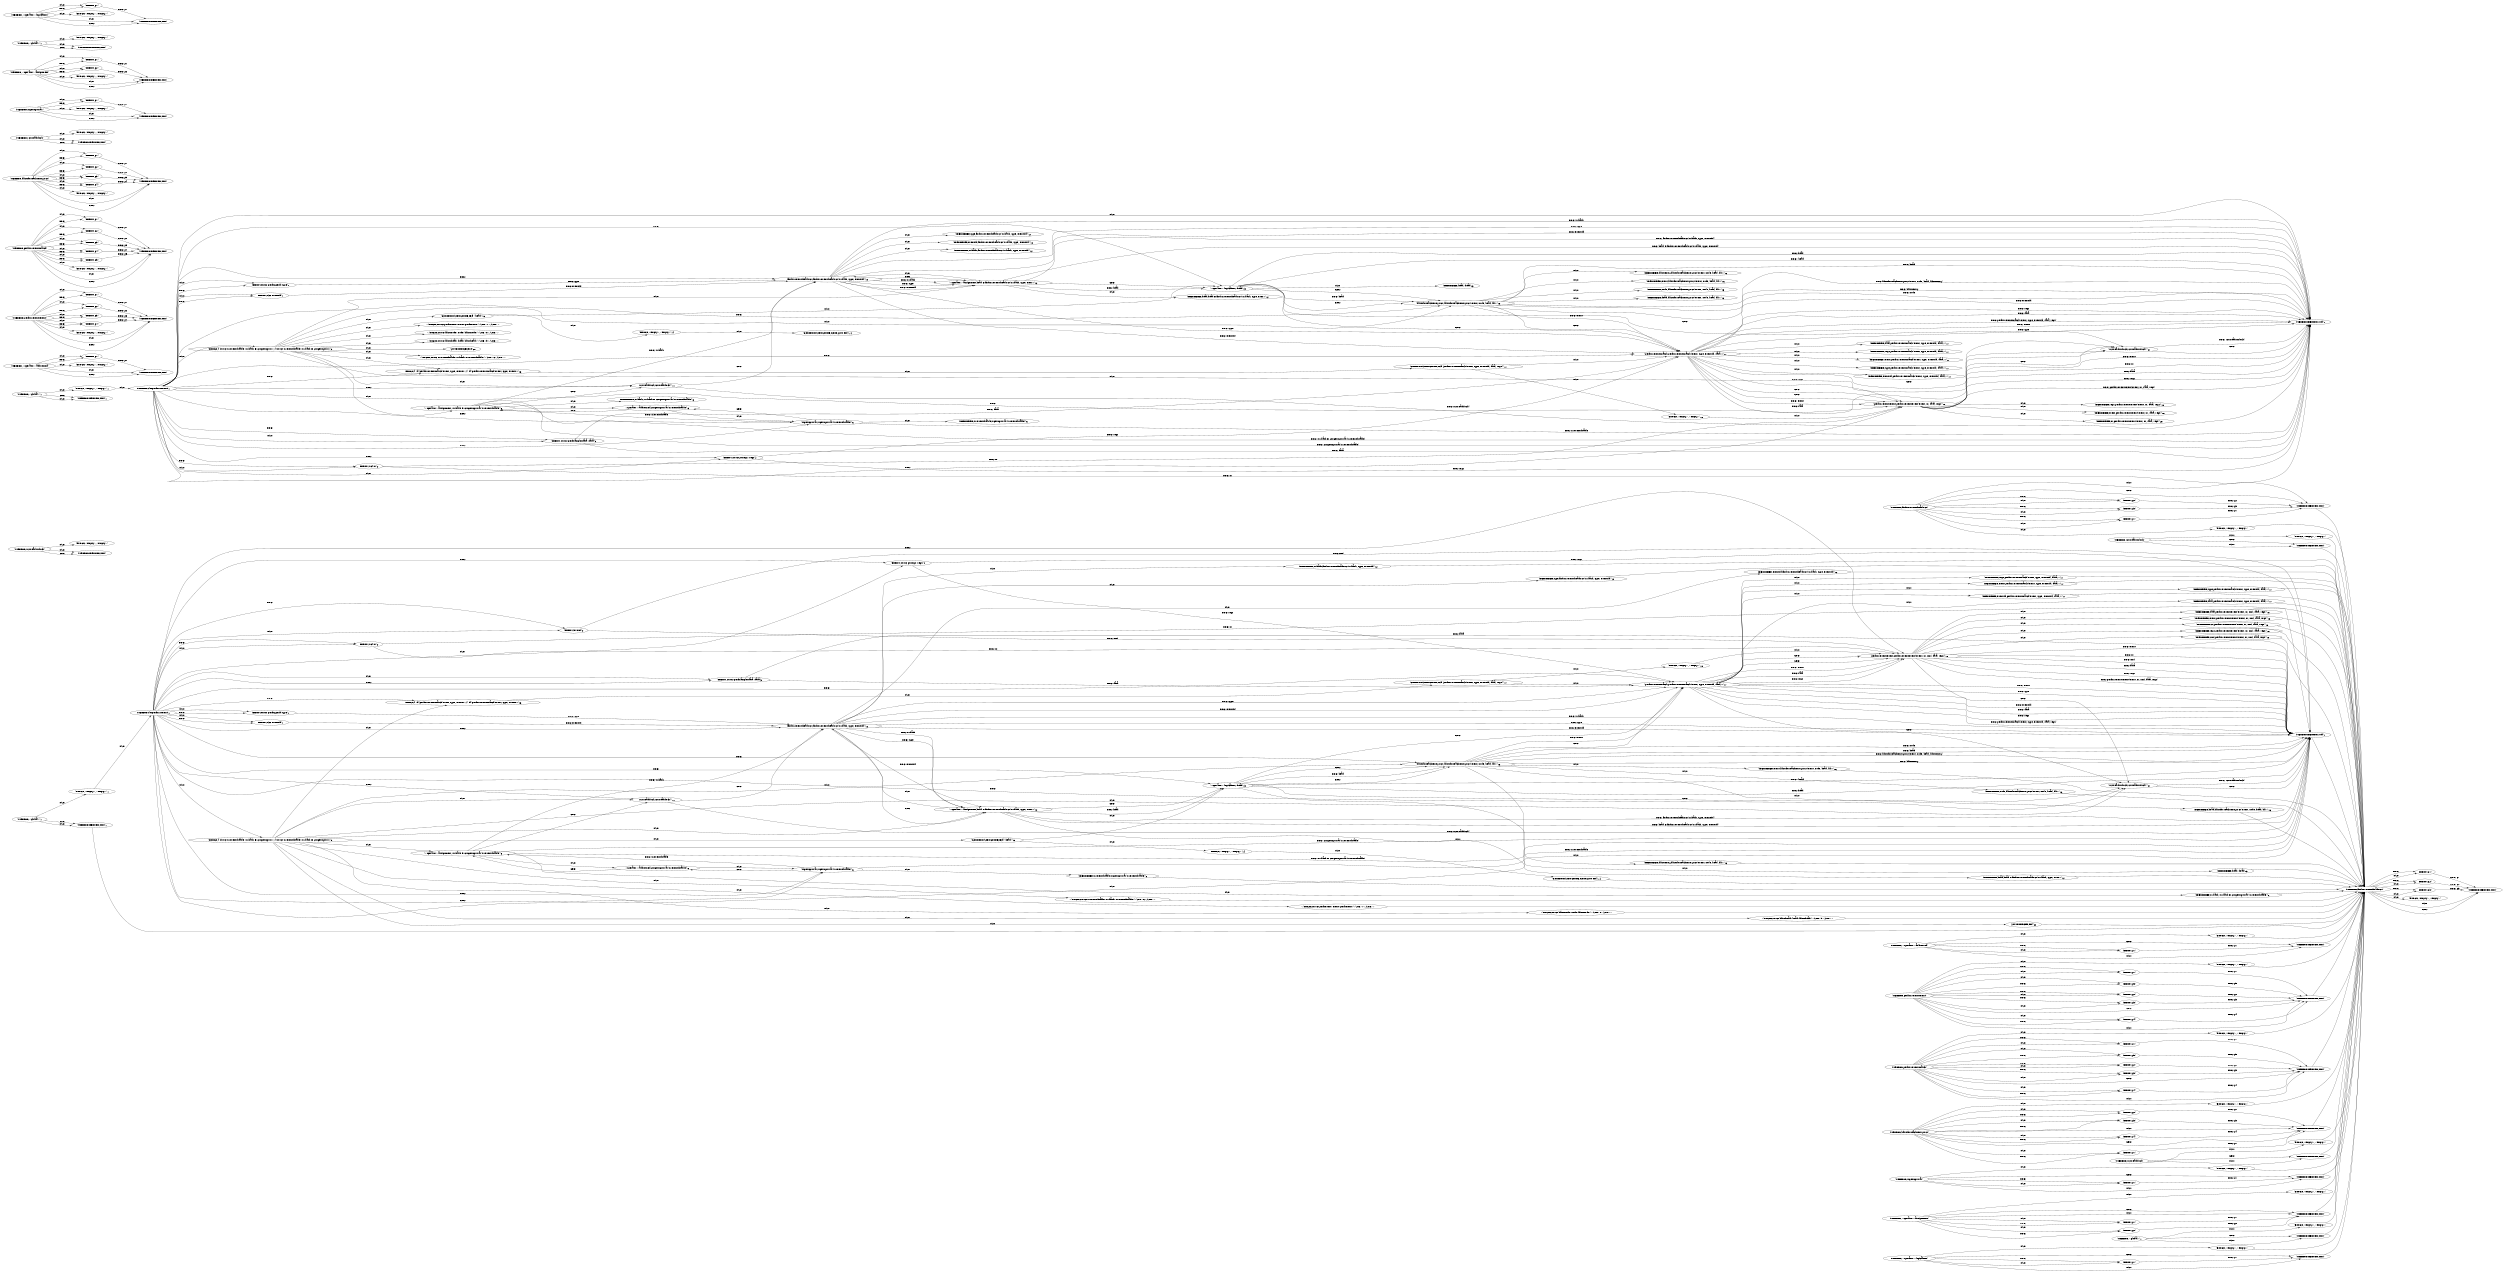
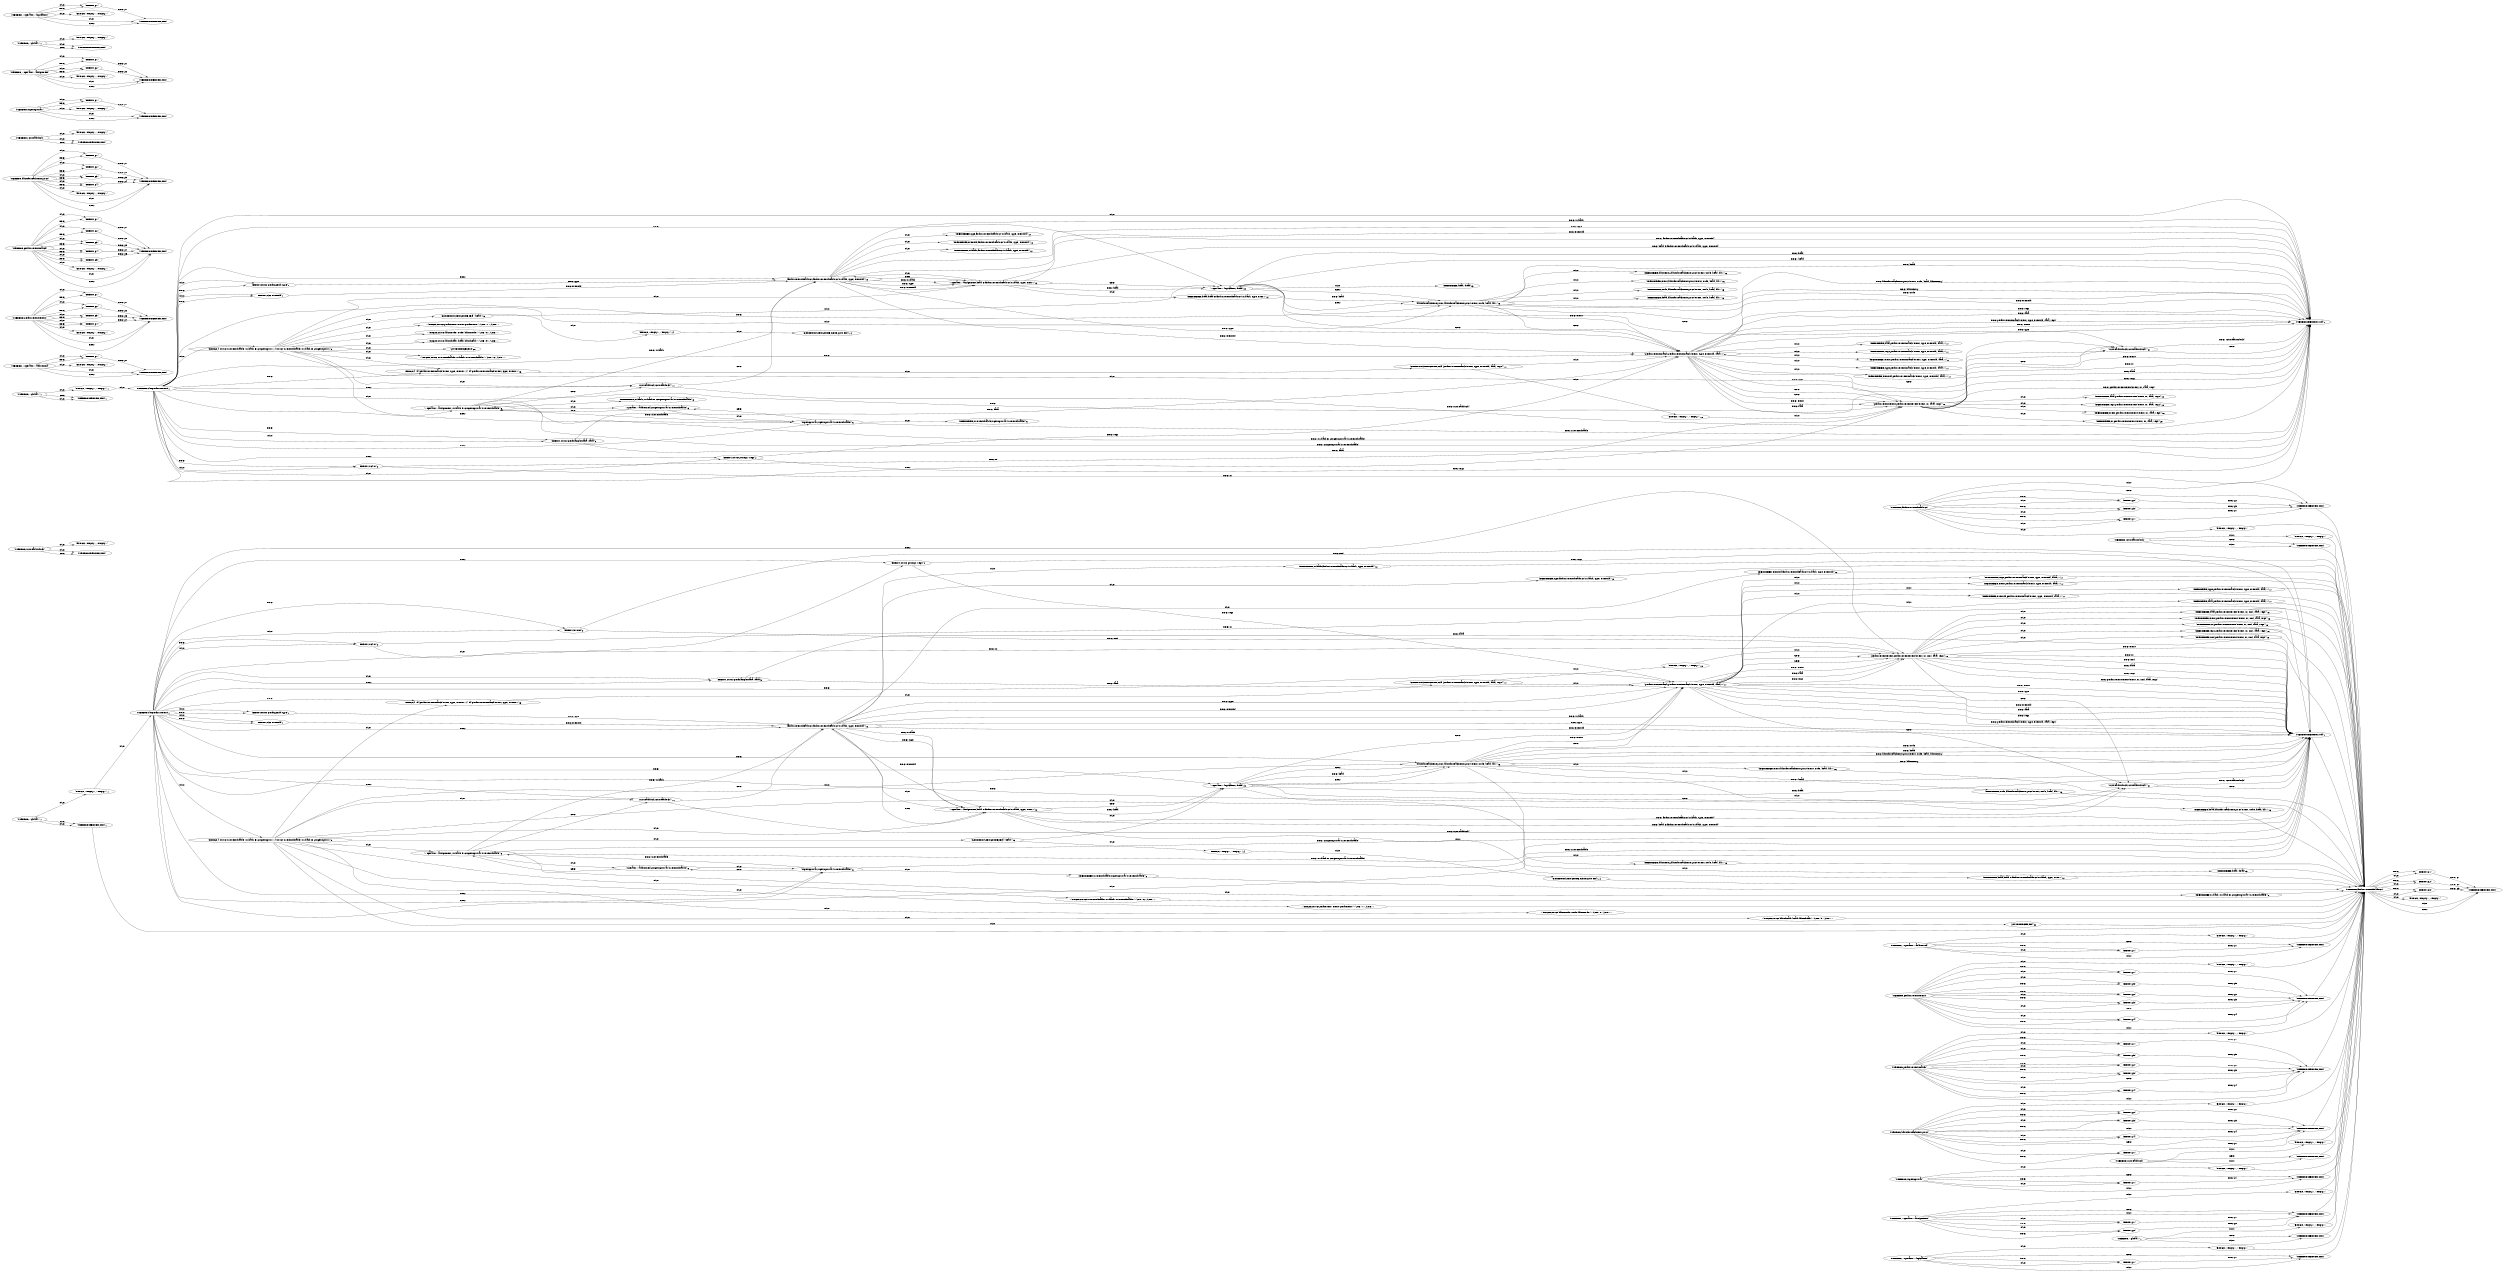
none -> (2129, 397)
